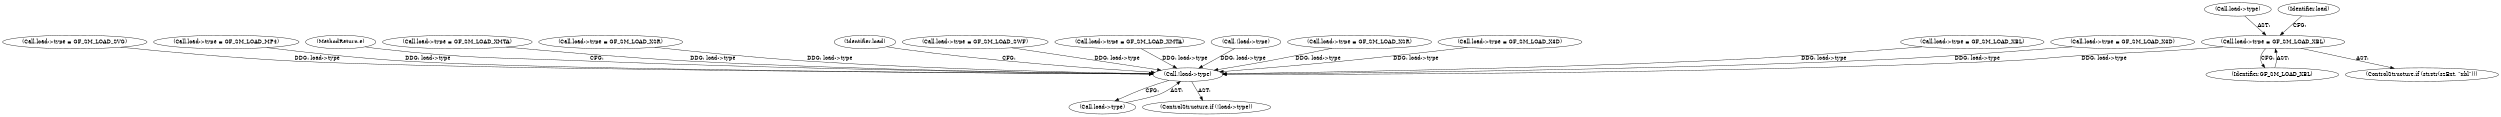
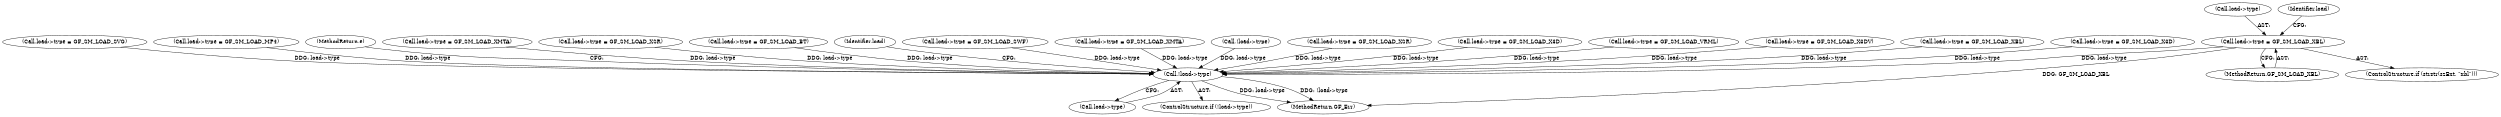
none -> (758, 42)
none -> (1664, 42)
none -> (1820, 42)
(2272, 75) -> (2272, 75)
none -> (1323, 107)
